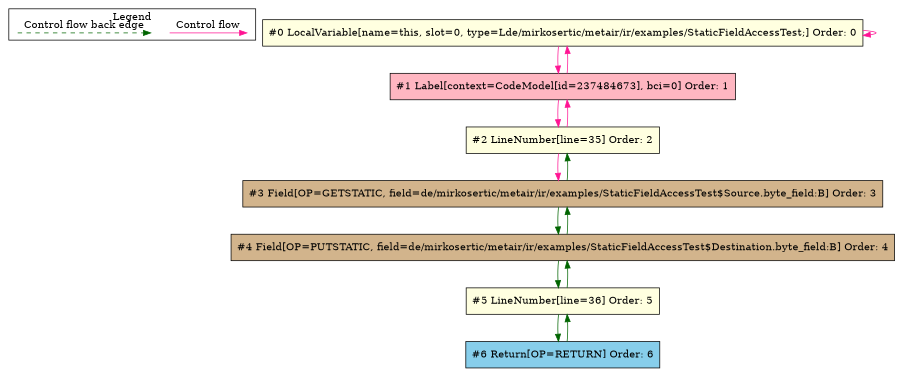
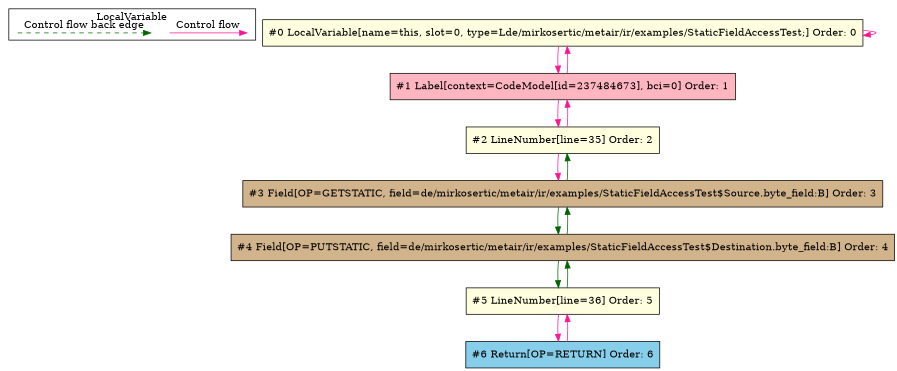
(132, 17) -> (132, 17)
(558, 324) -> (558, 324)
(568, 332) -> (568, 332)
